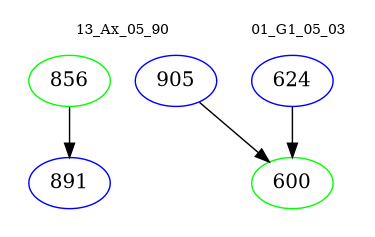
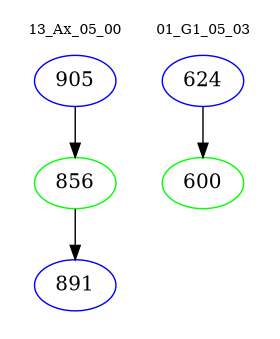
(123, 31) -> (75, 31)
(219, 119) -> (75, 125)
